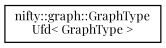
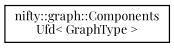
(83, 24) -> (87, 24)
